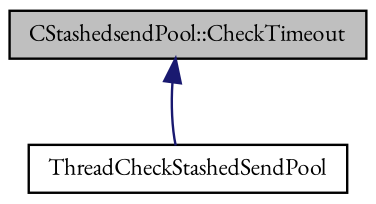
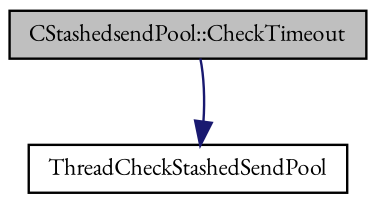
(172, 114) -> (204, 90)
